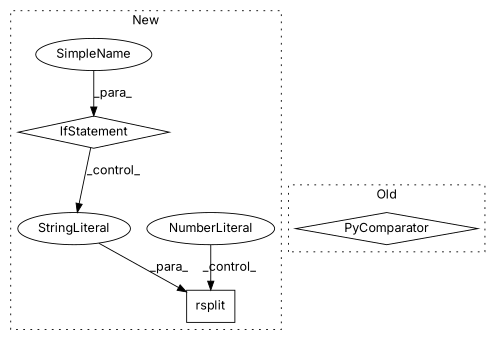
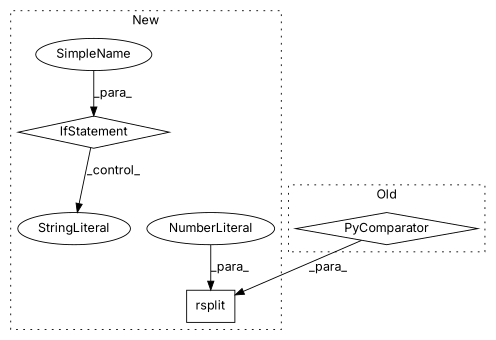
(139, 265) -> (302, 266)
(230, 267) -> (230, 267)
